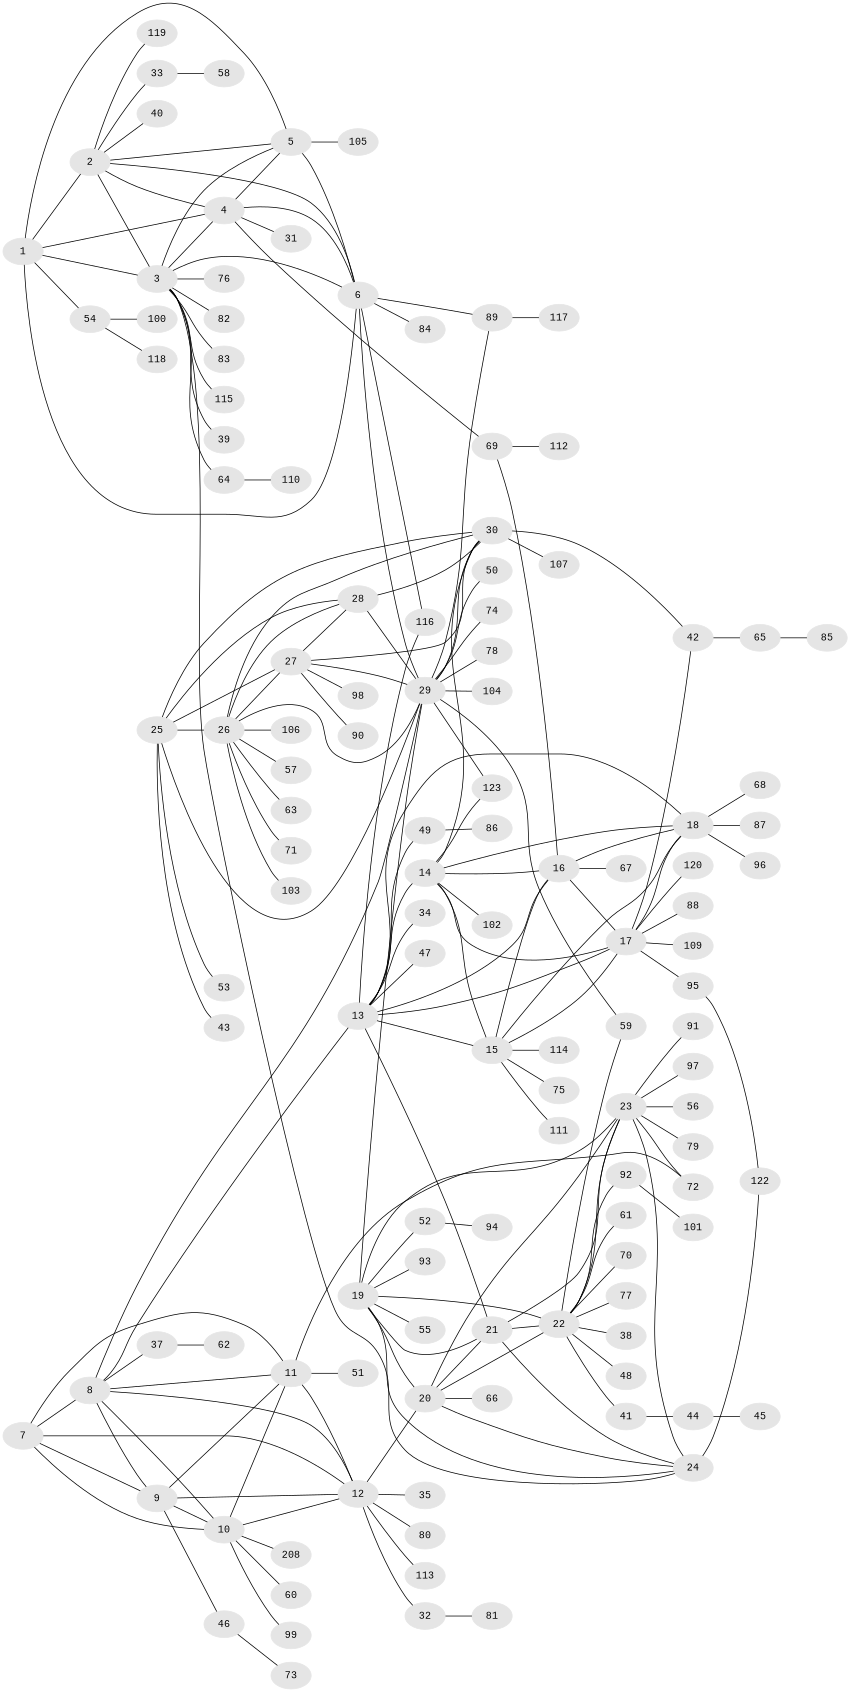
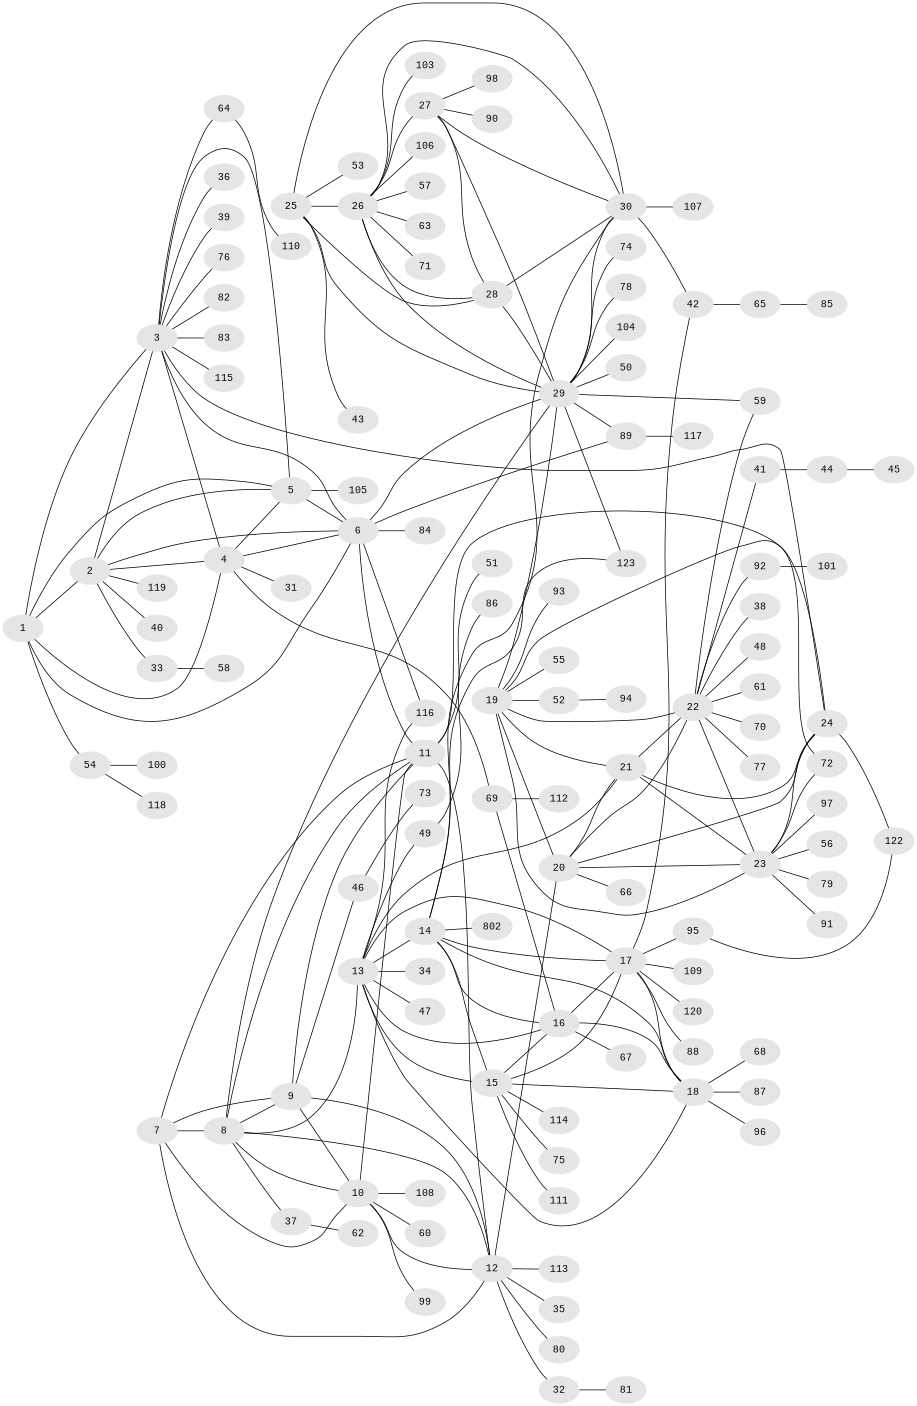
none -> (224, 177)
none -> (373, 642)
(224, 696) -> none
(492, 925) -> (492, 927)
(291, 1555) -> (425, 1193)
